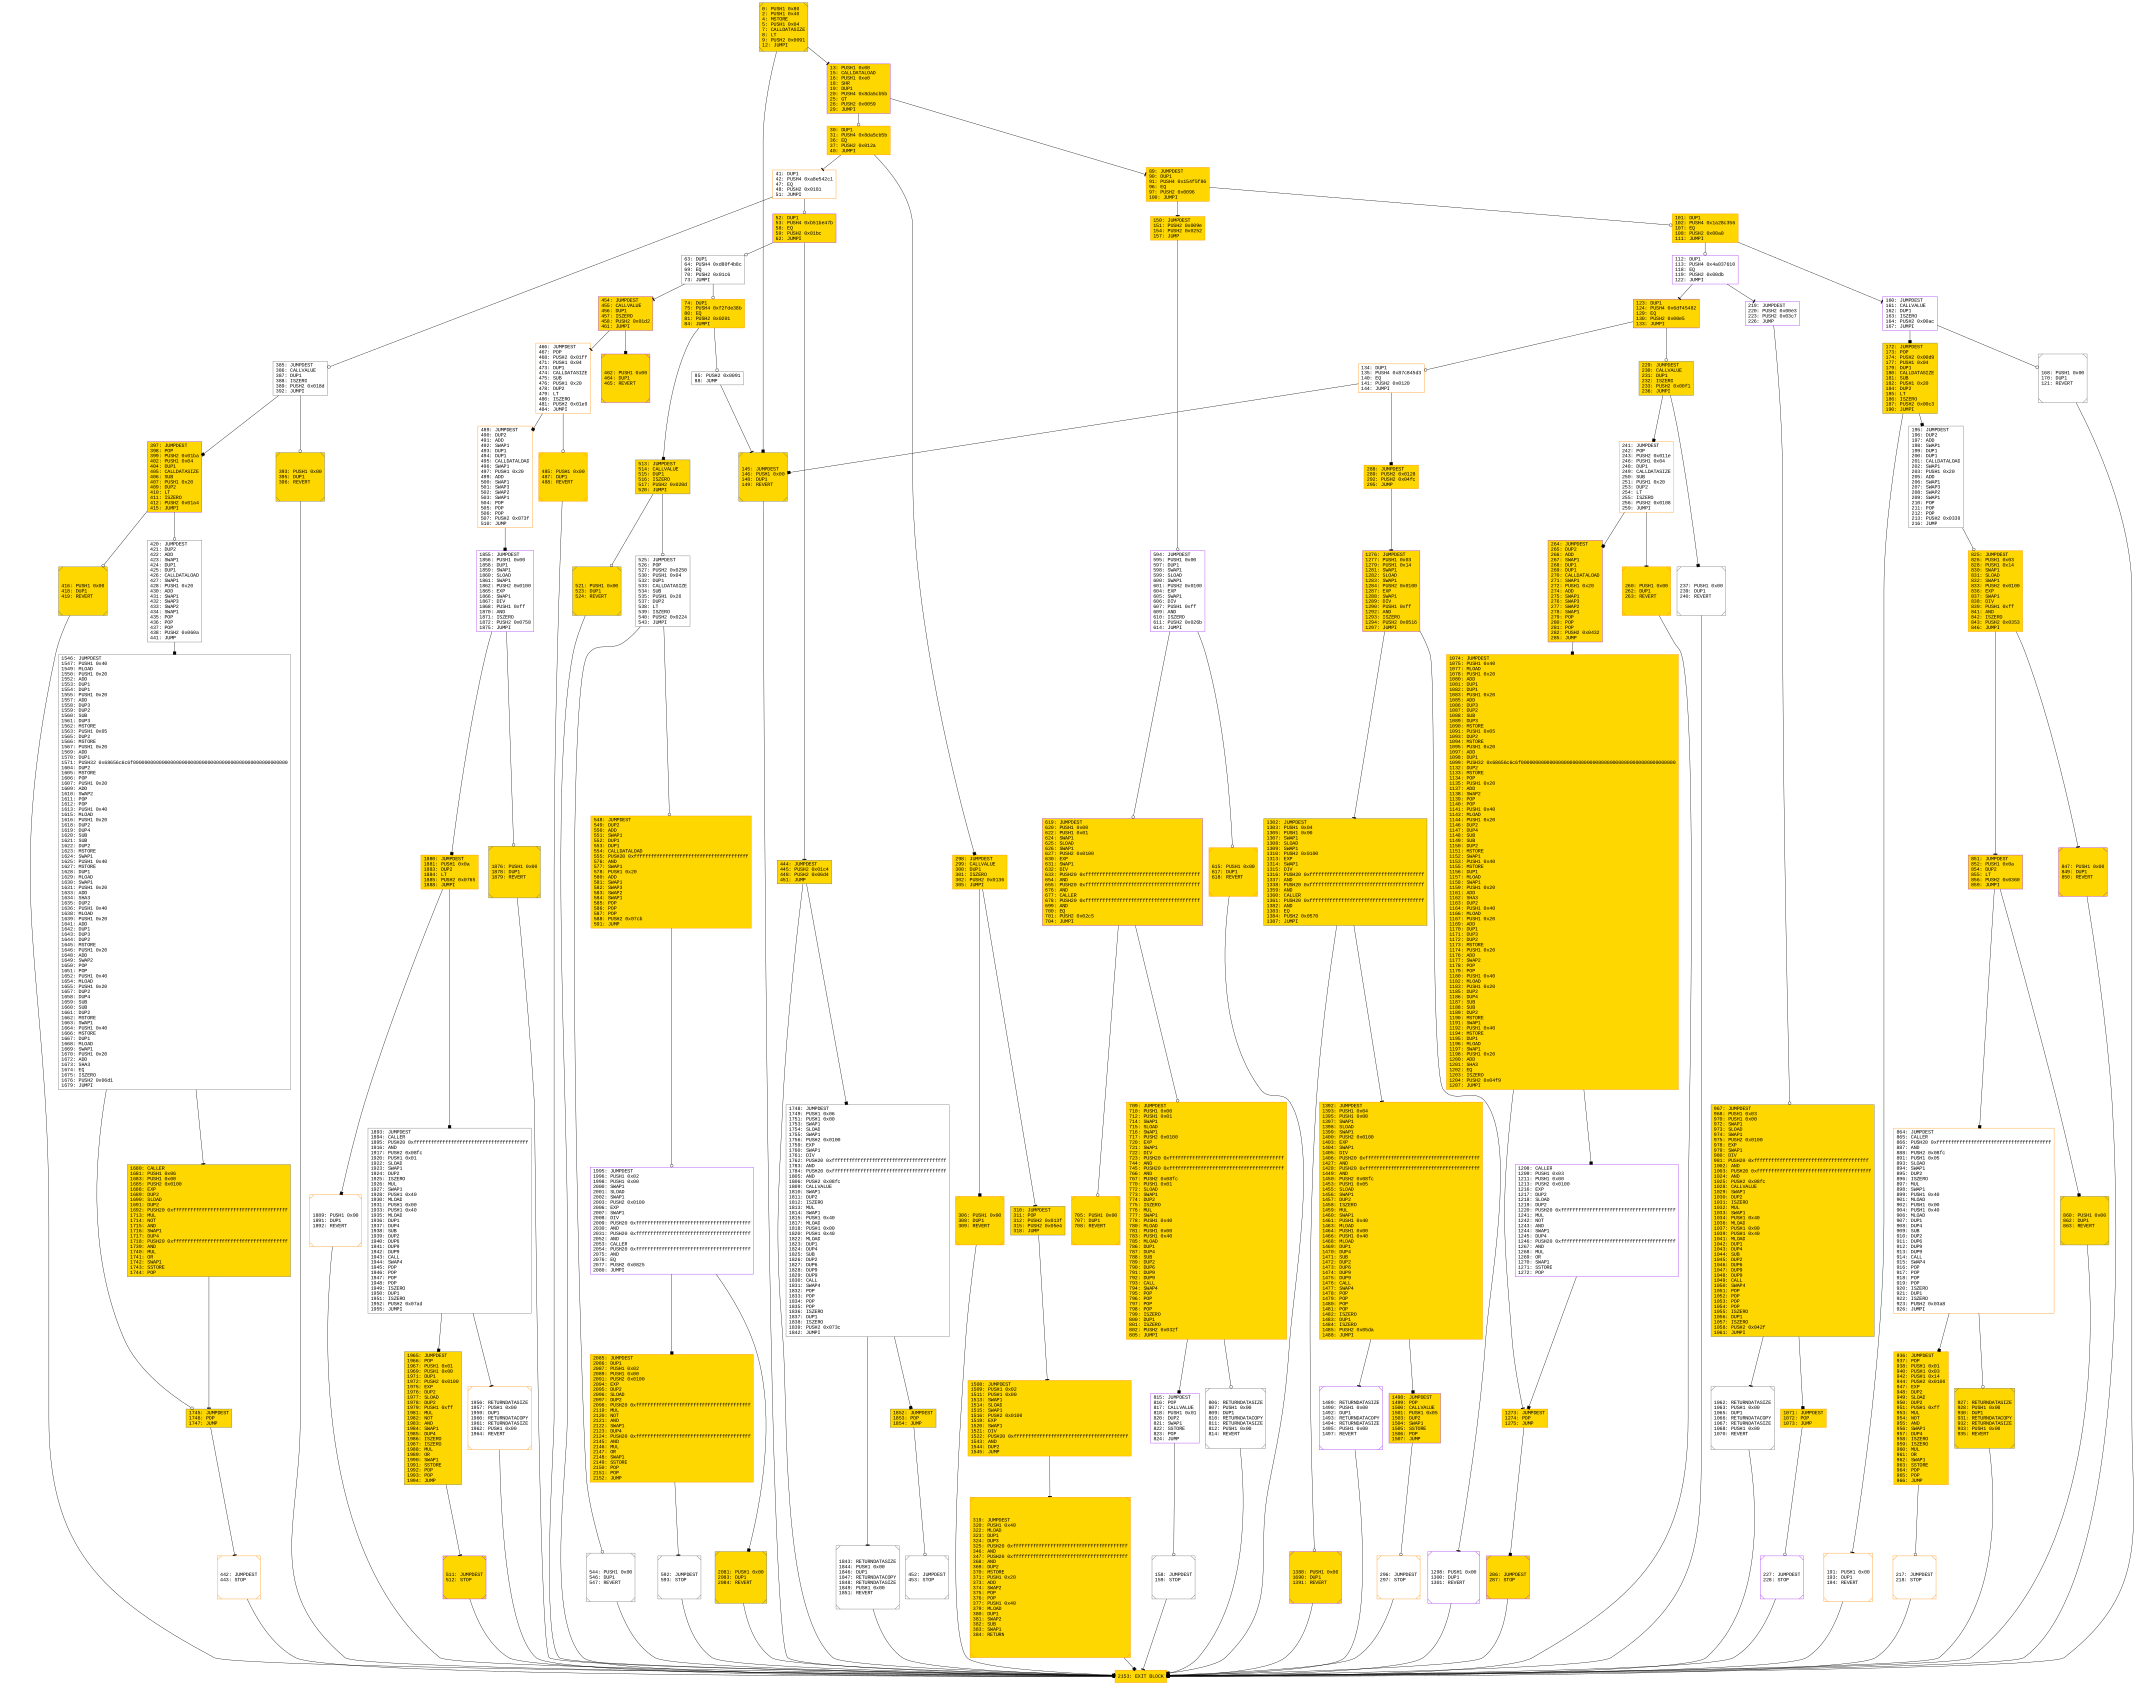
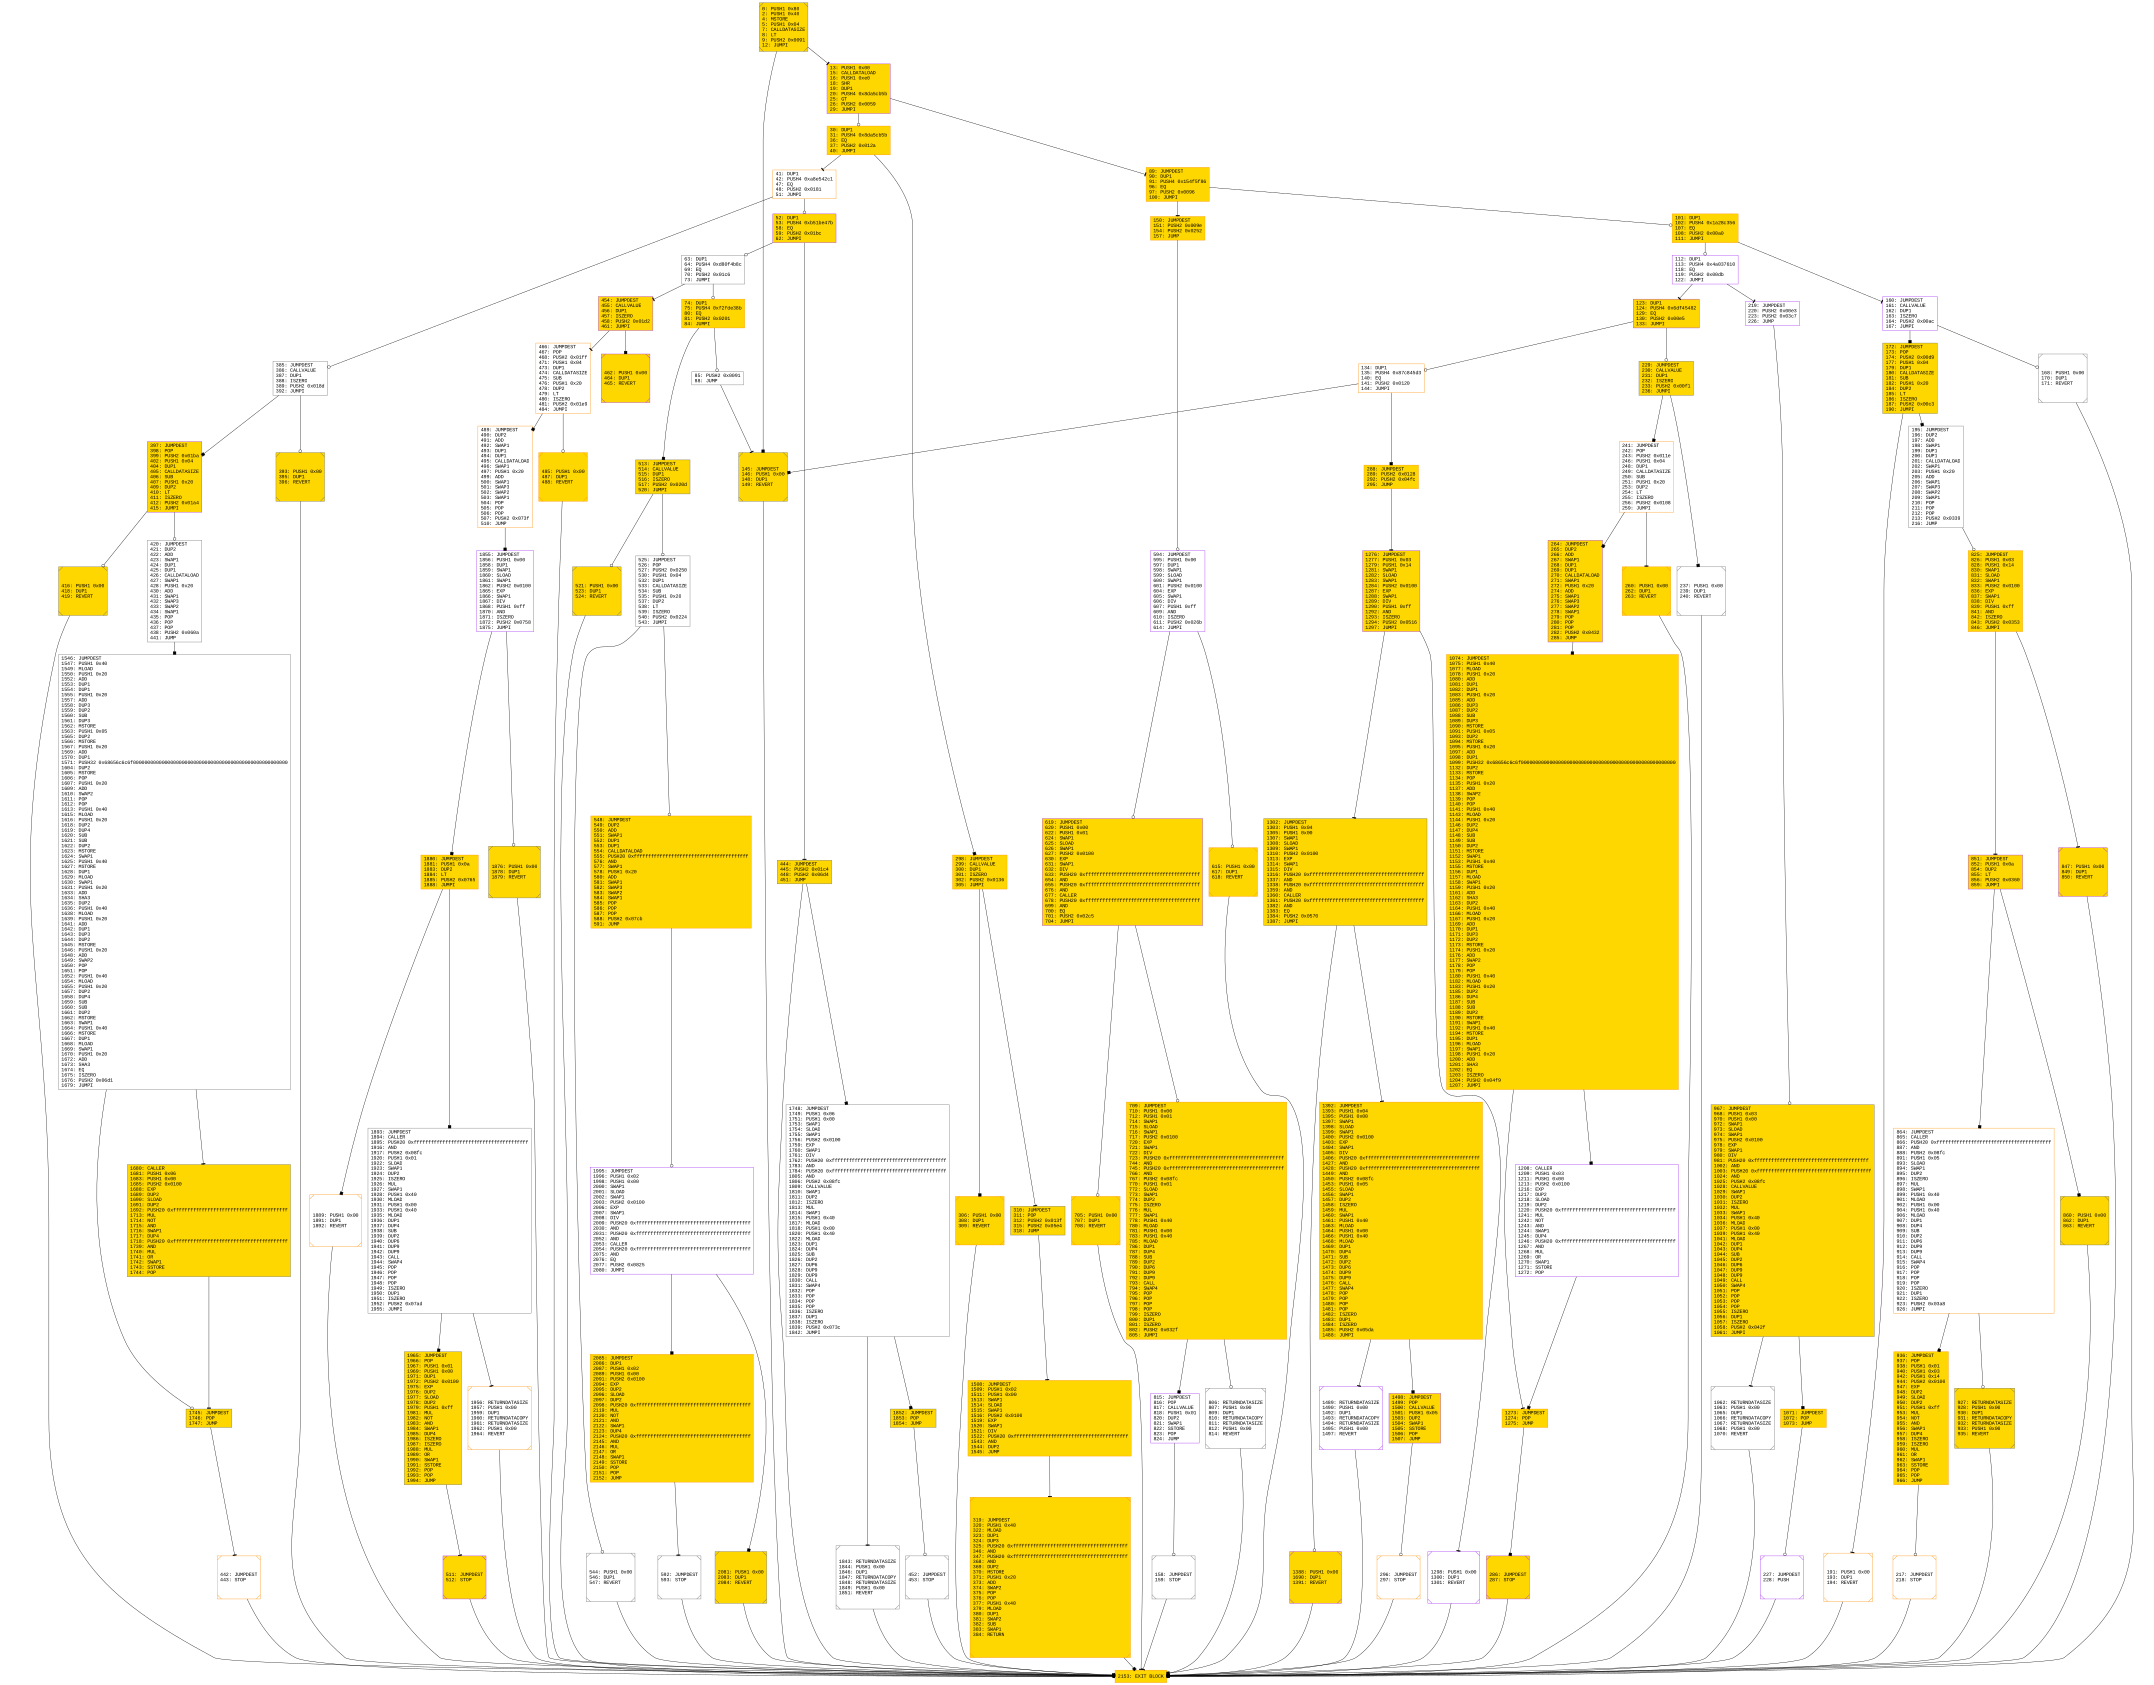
(2063, 378) -> (2063, 378)
none -> (1142, 1452)
(1782, 1577) -> (1782, 1577)
none -> (977, 1664)
